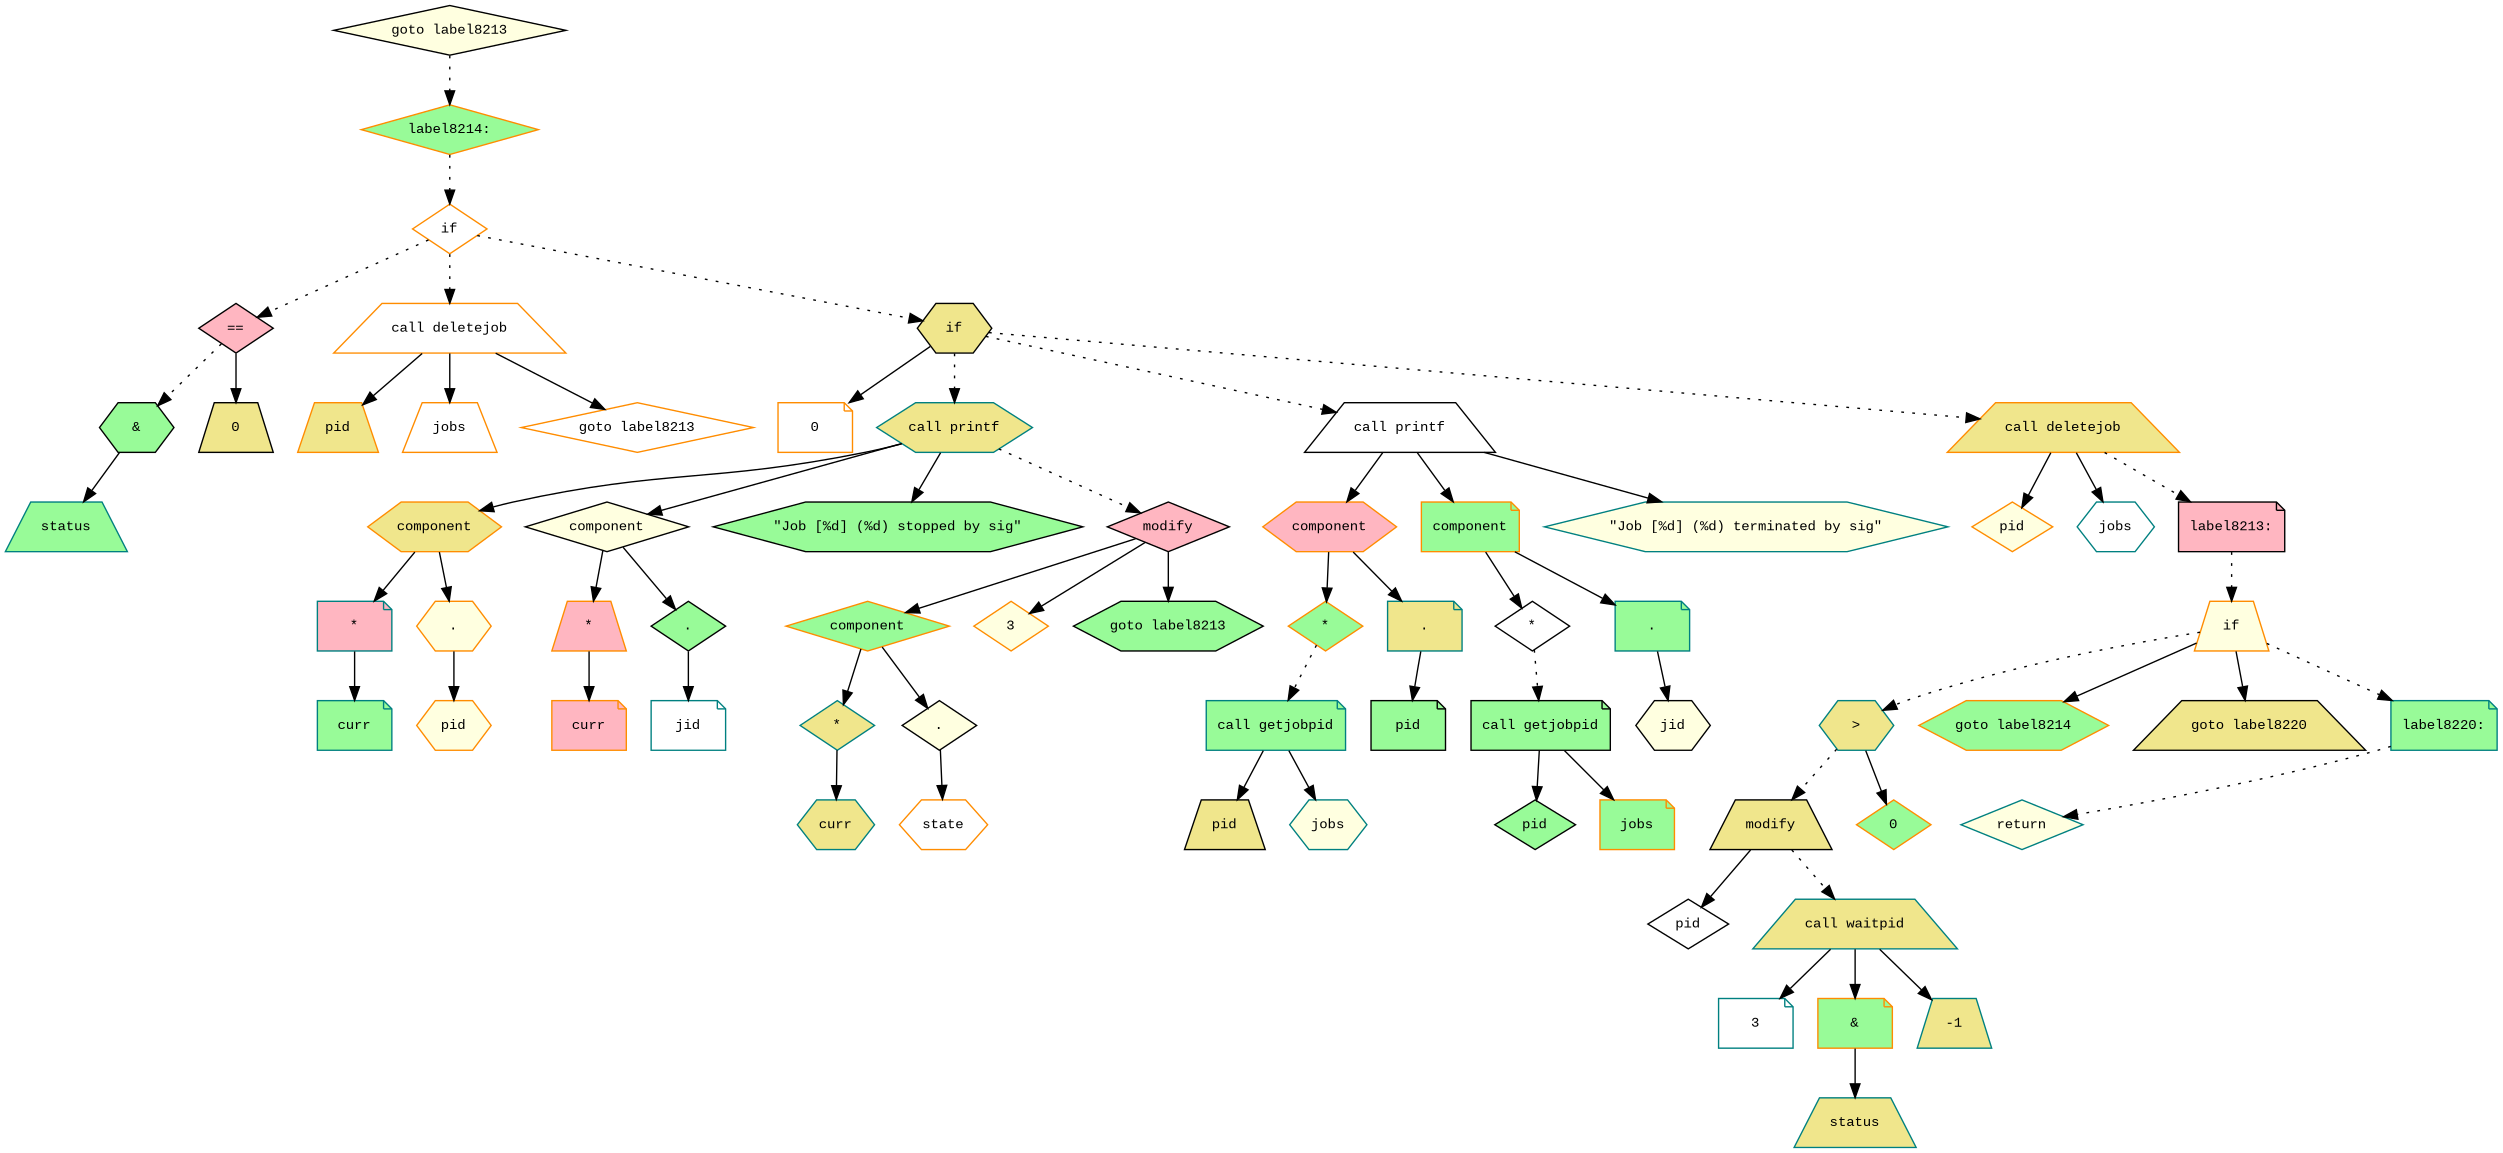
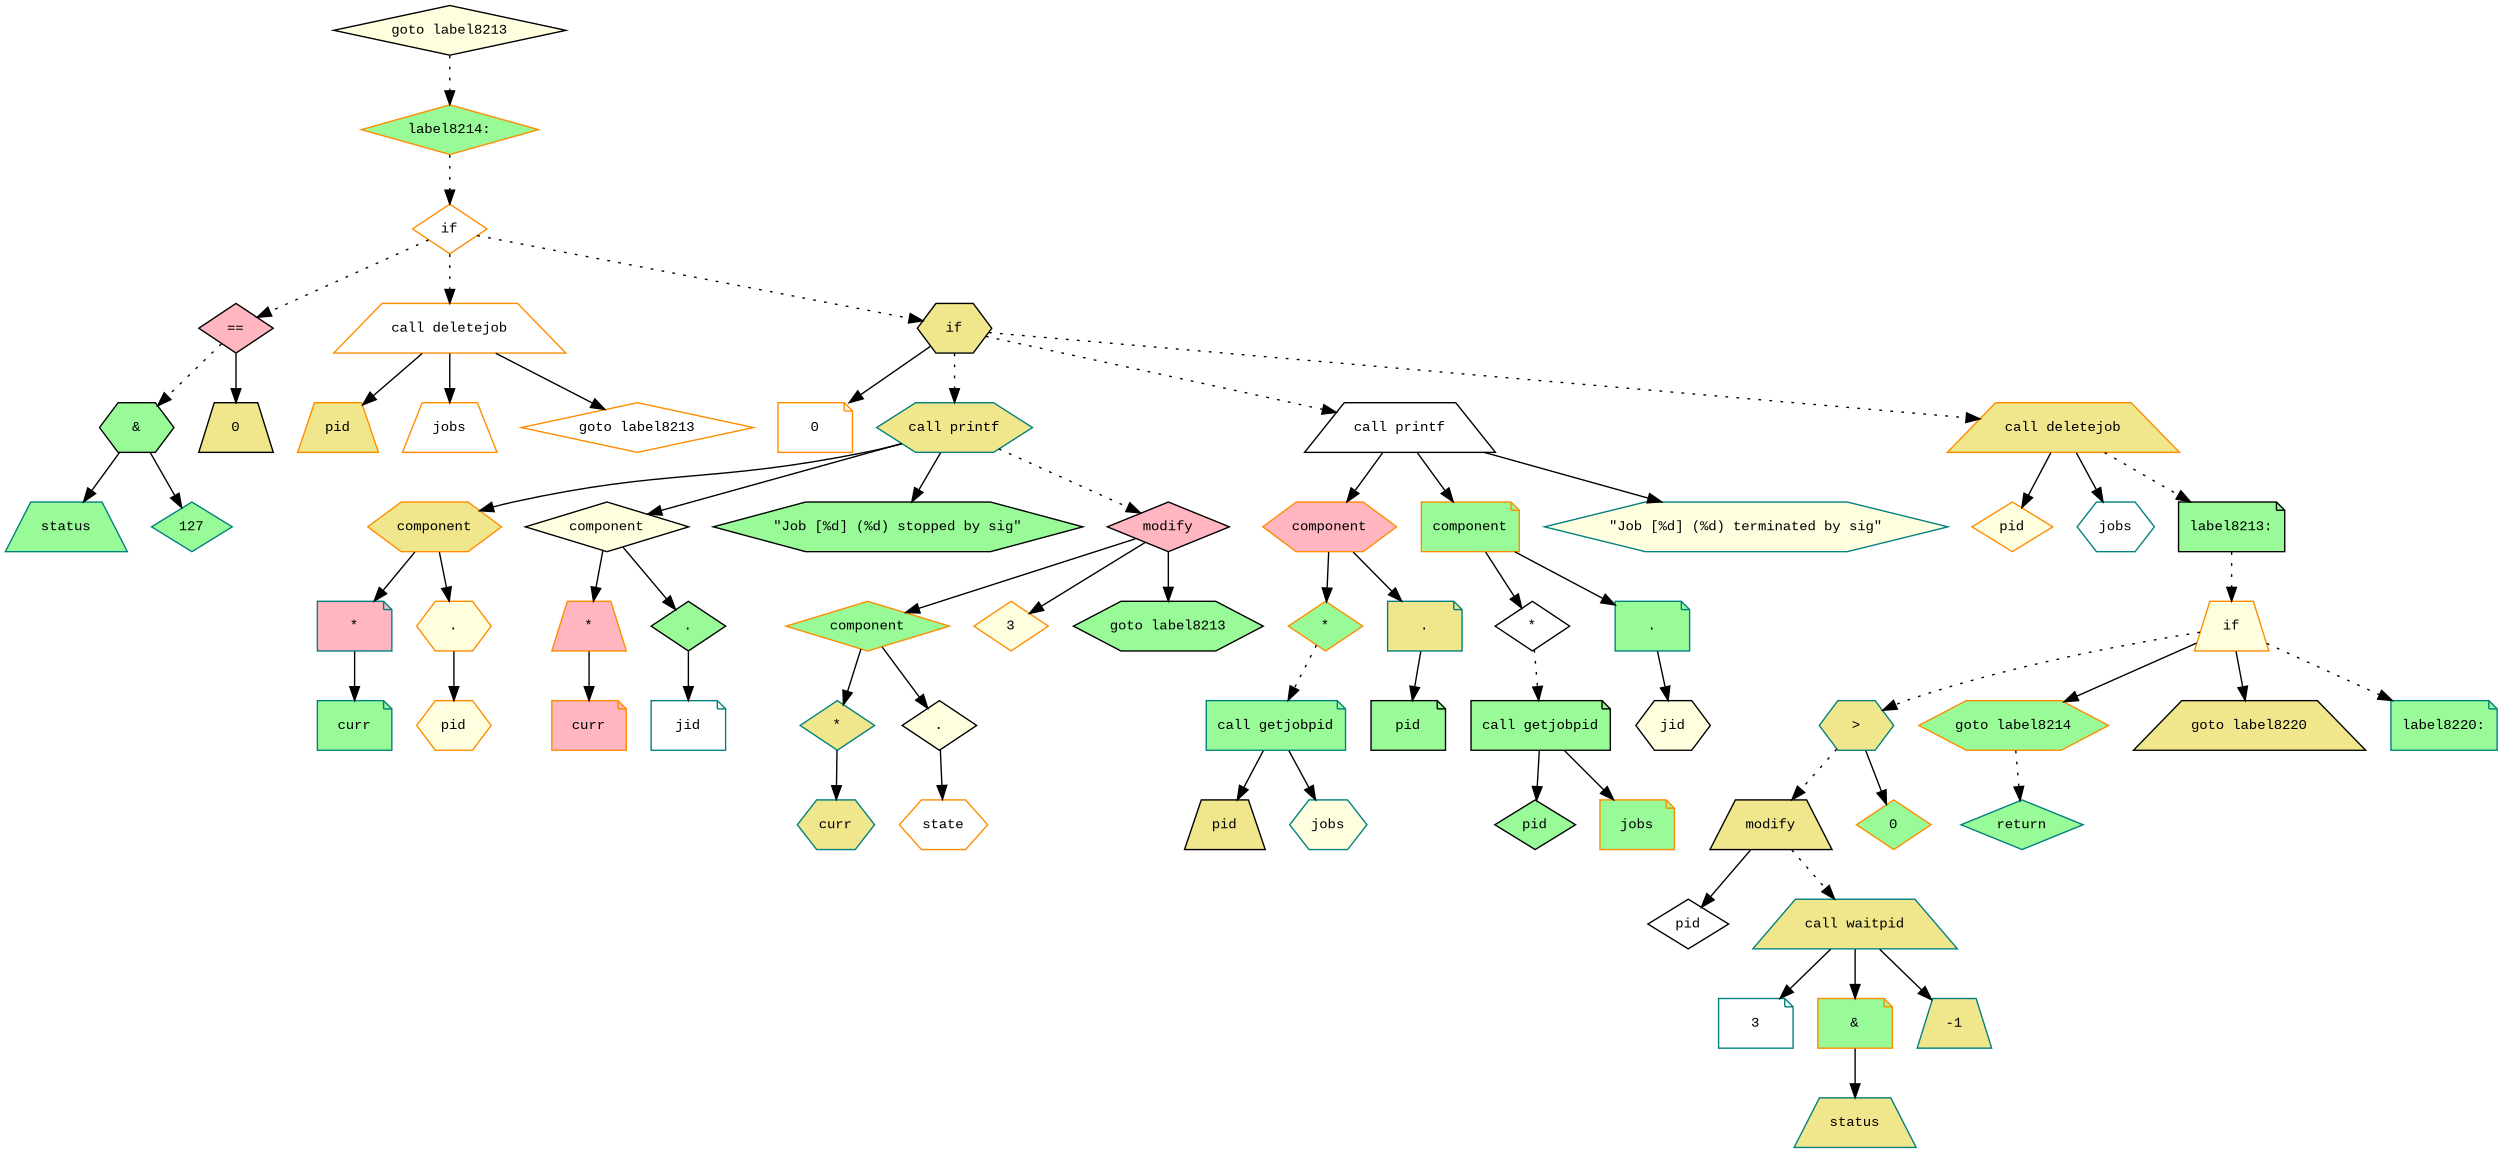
none -> (192, 527)
(2232, 527) -> (2232, 527)
(2235, 785) -> (2017, 769)
(2022, 825) -> (2022, 825)
